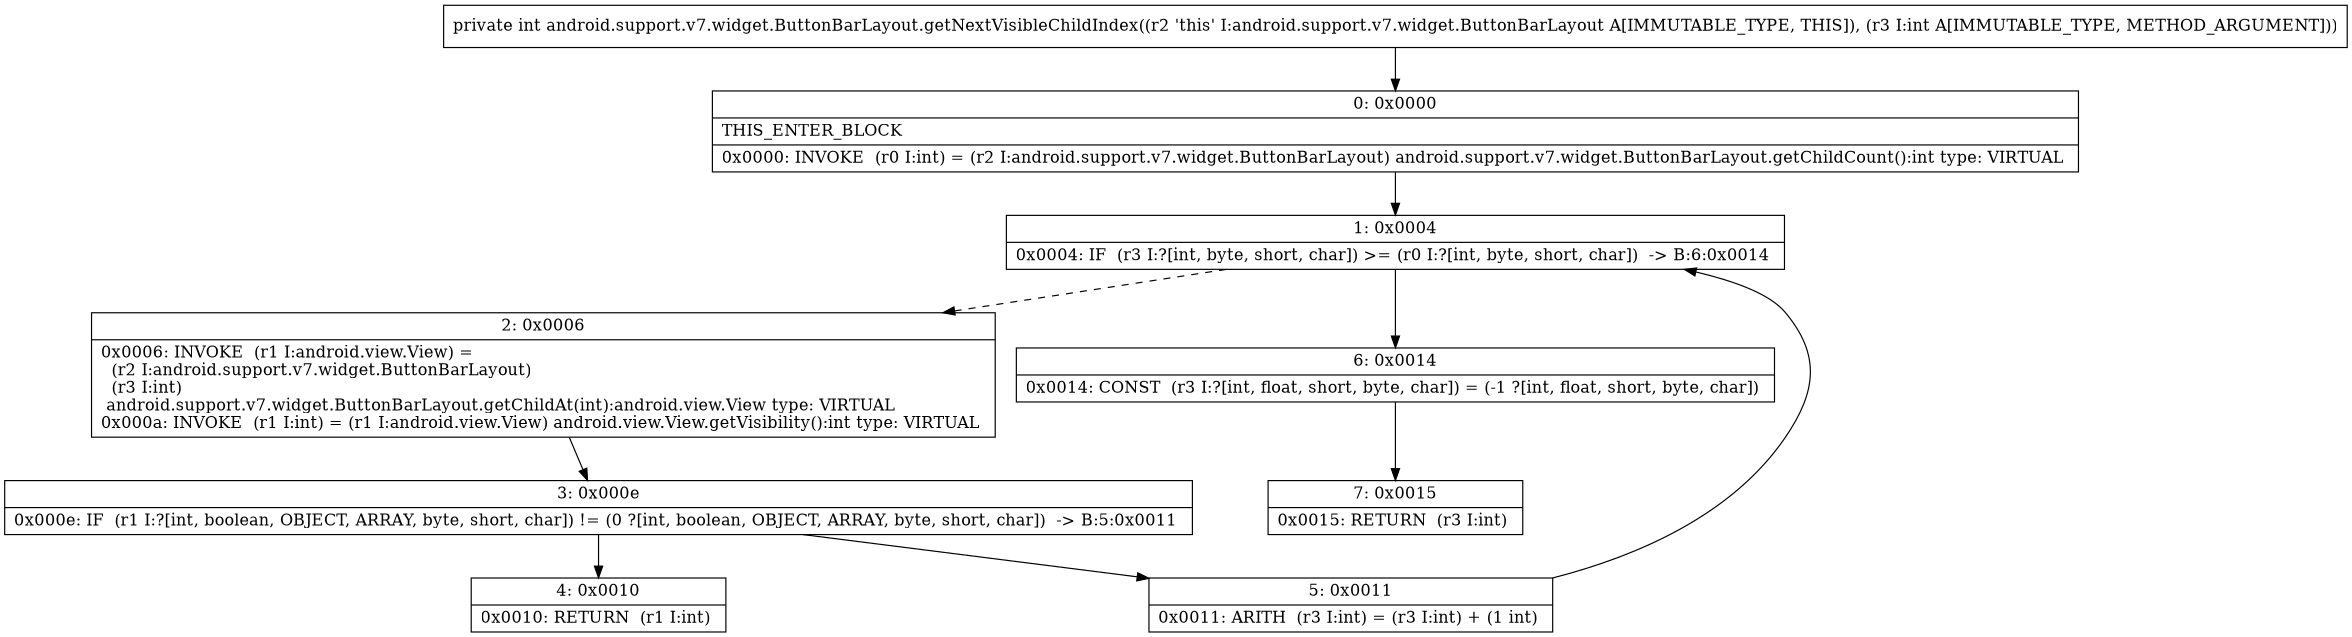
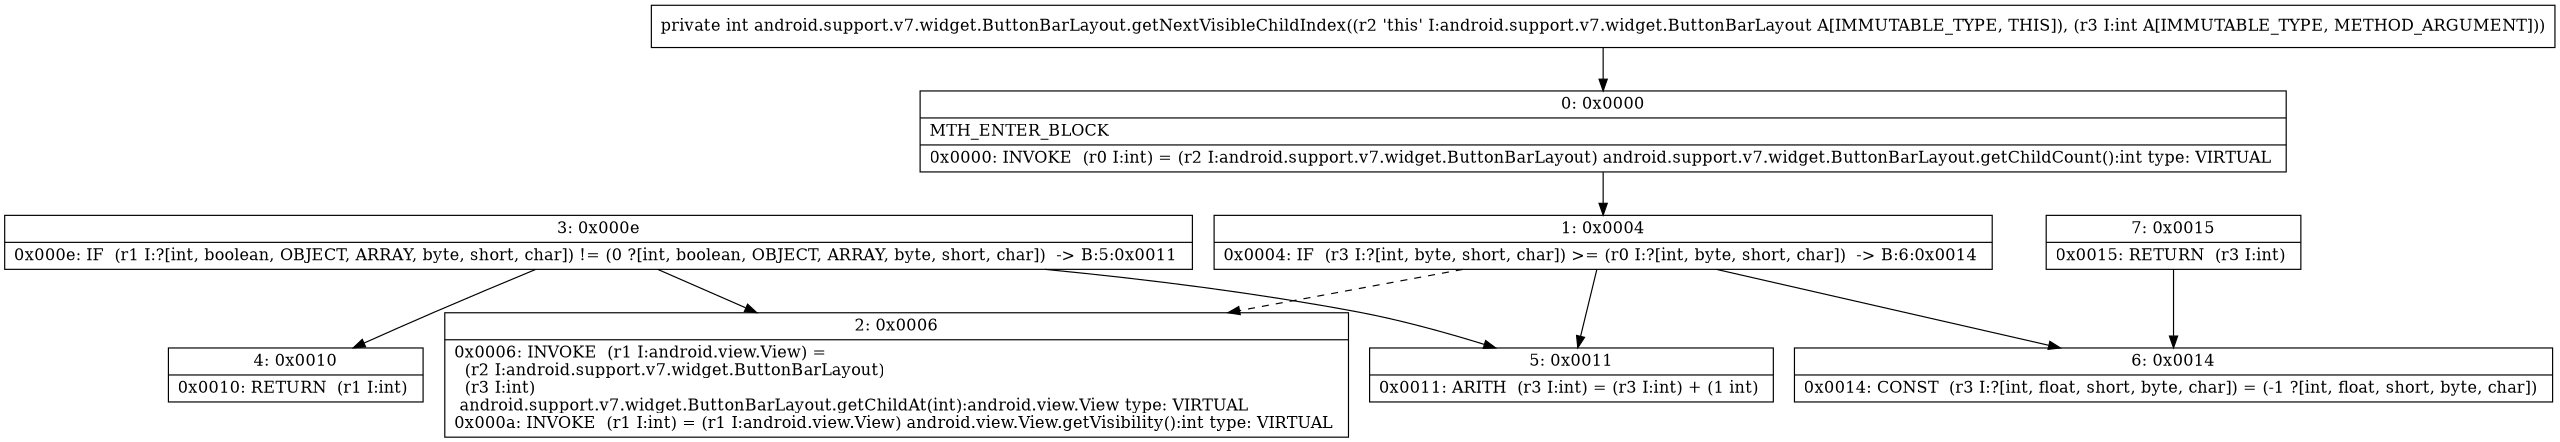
(812, 131) -> (1020, 131)
(1395, 435) -> (2174, 303)
(576, 453) -> (702, 289)
(1772, 454) -> (1589, 303)
